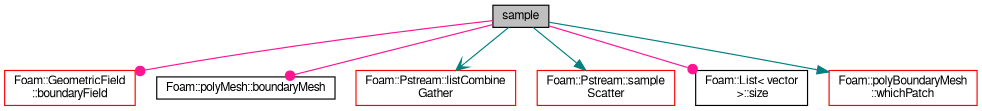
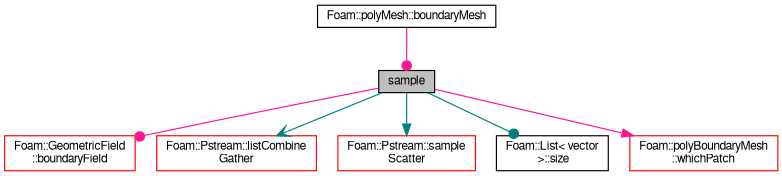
(683, 46) -> (529, 111)
(618, 47) -> (469, 112)
(394, 50) -> (407, 44)
